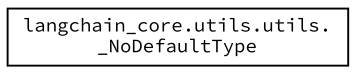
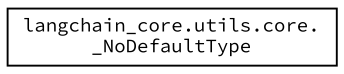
(178, 37) -> (172, 37)
